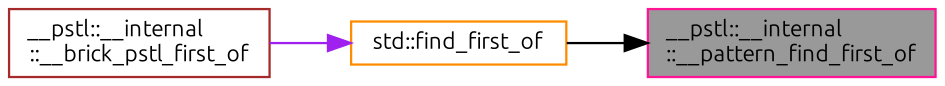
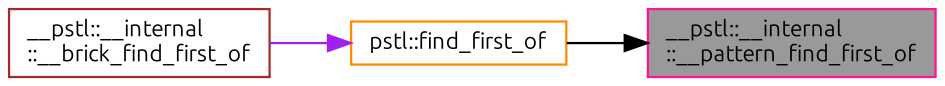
(139, 43) -> (139, 43)
(459, 43) -> (459, 43)
